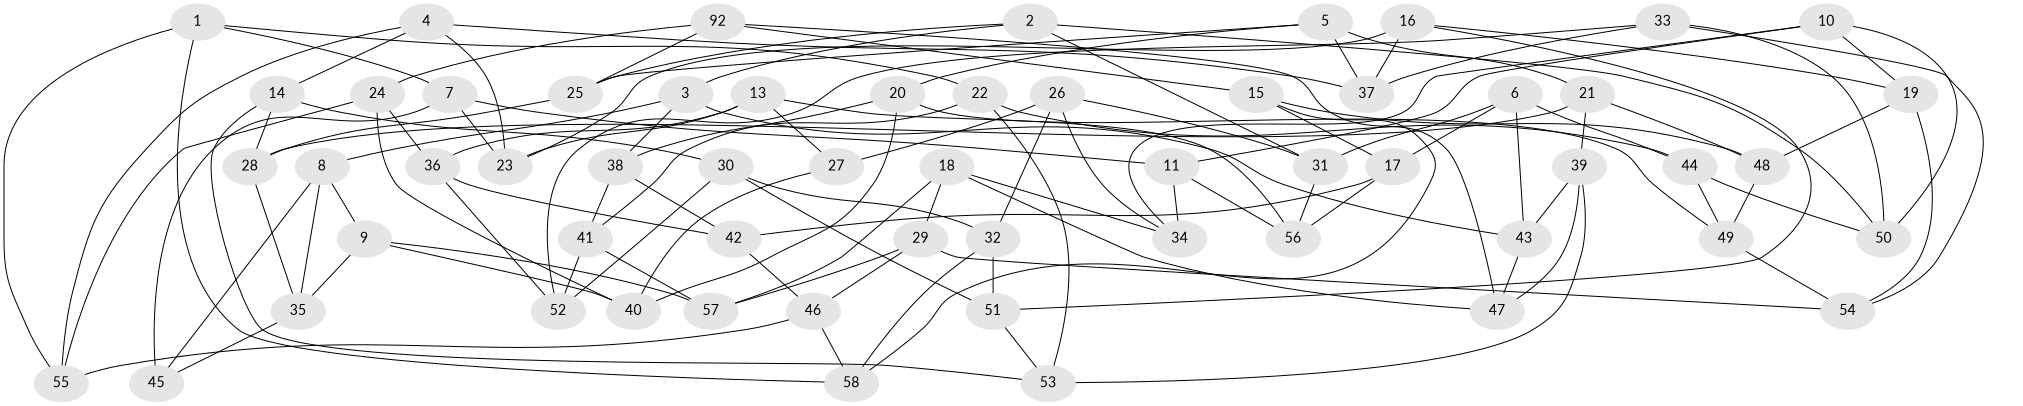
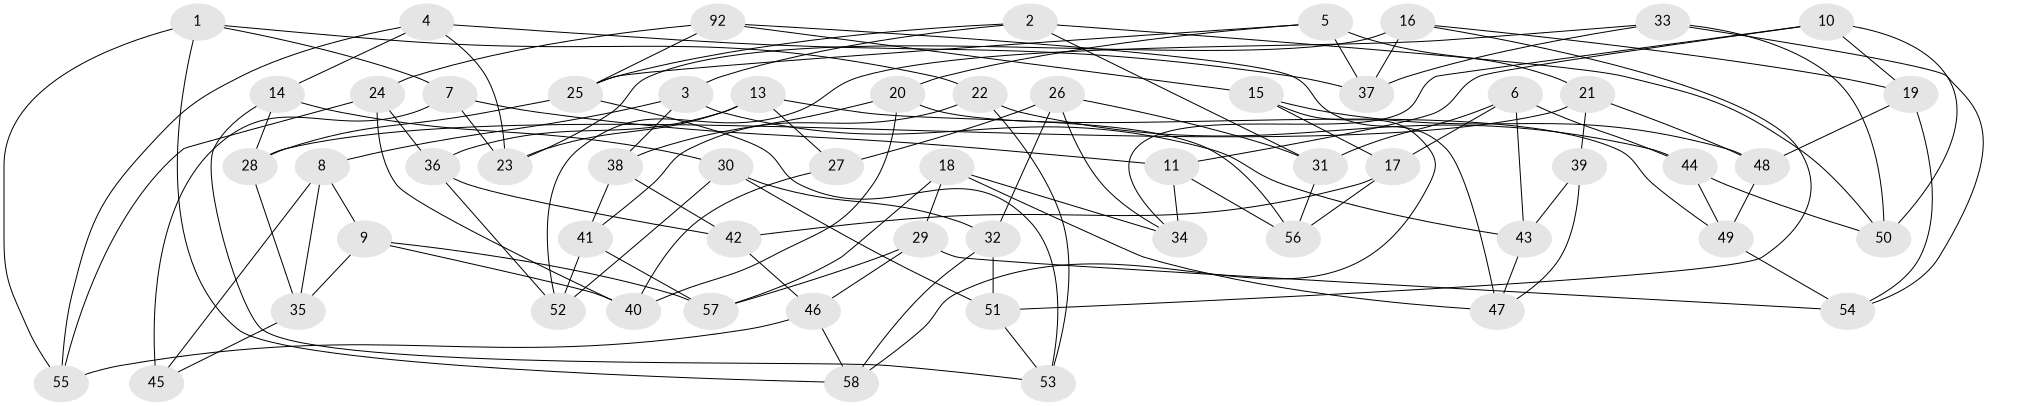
(1388, 366) -> (884, 198)
